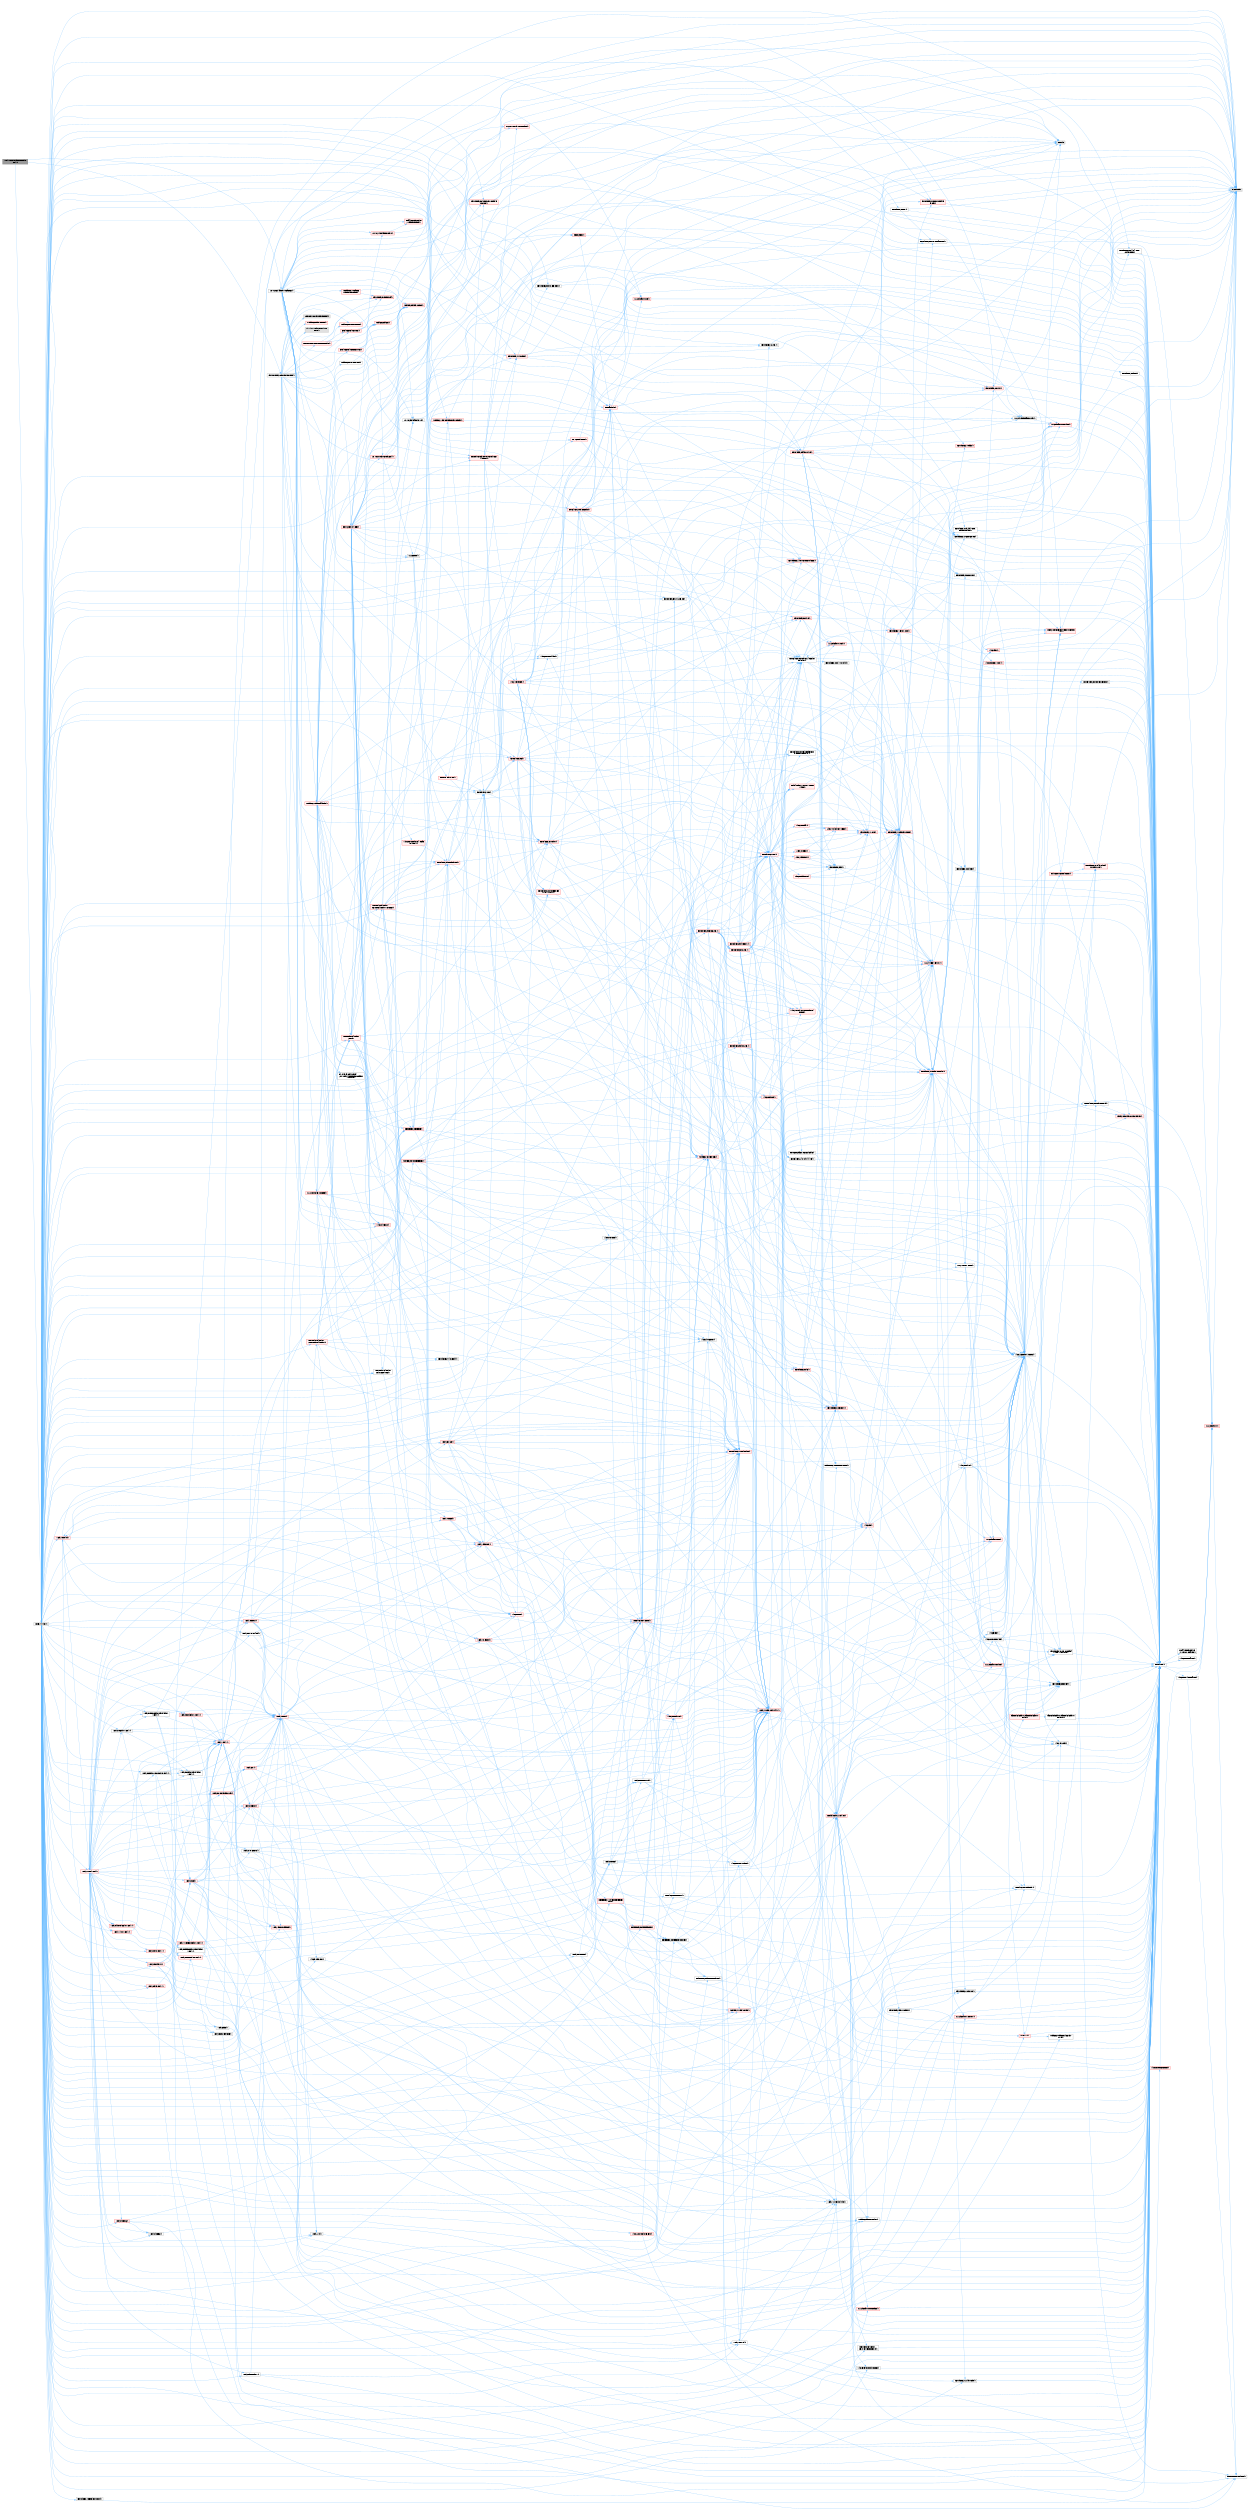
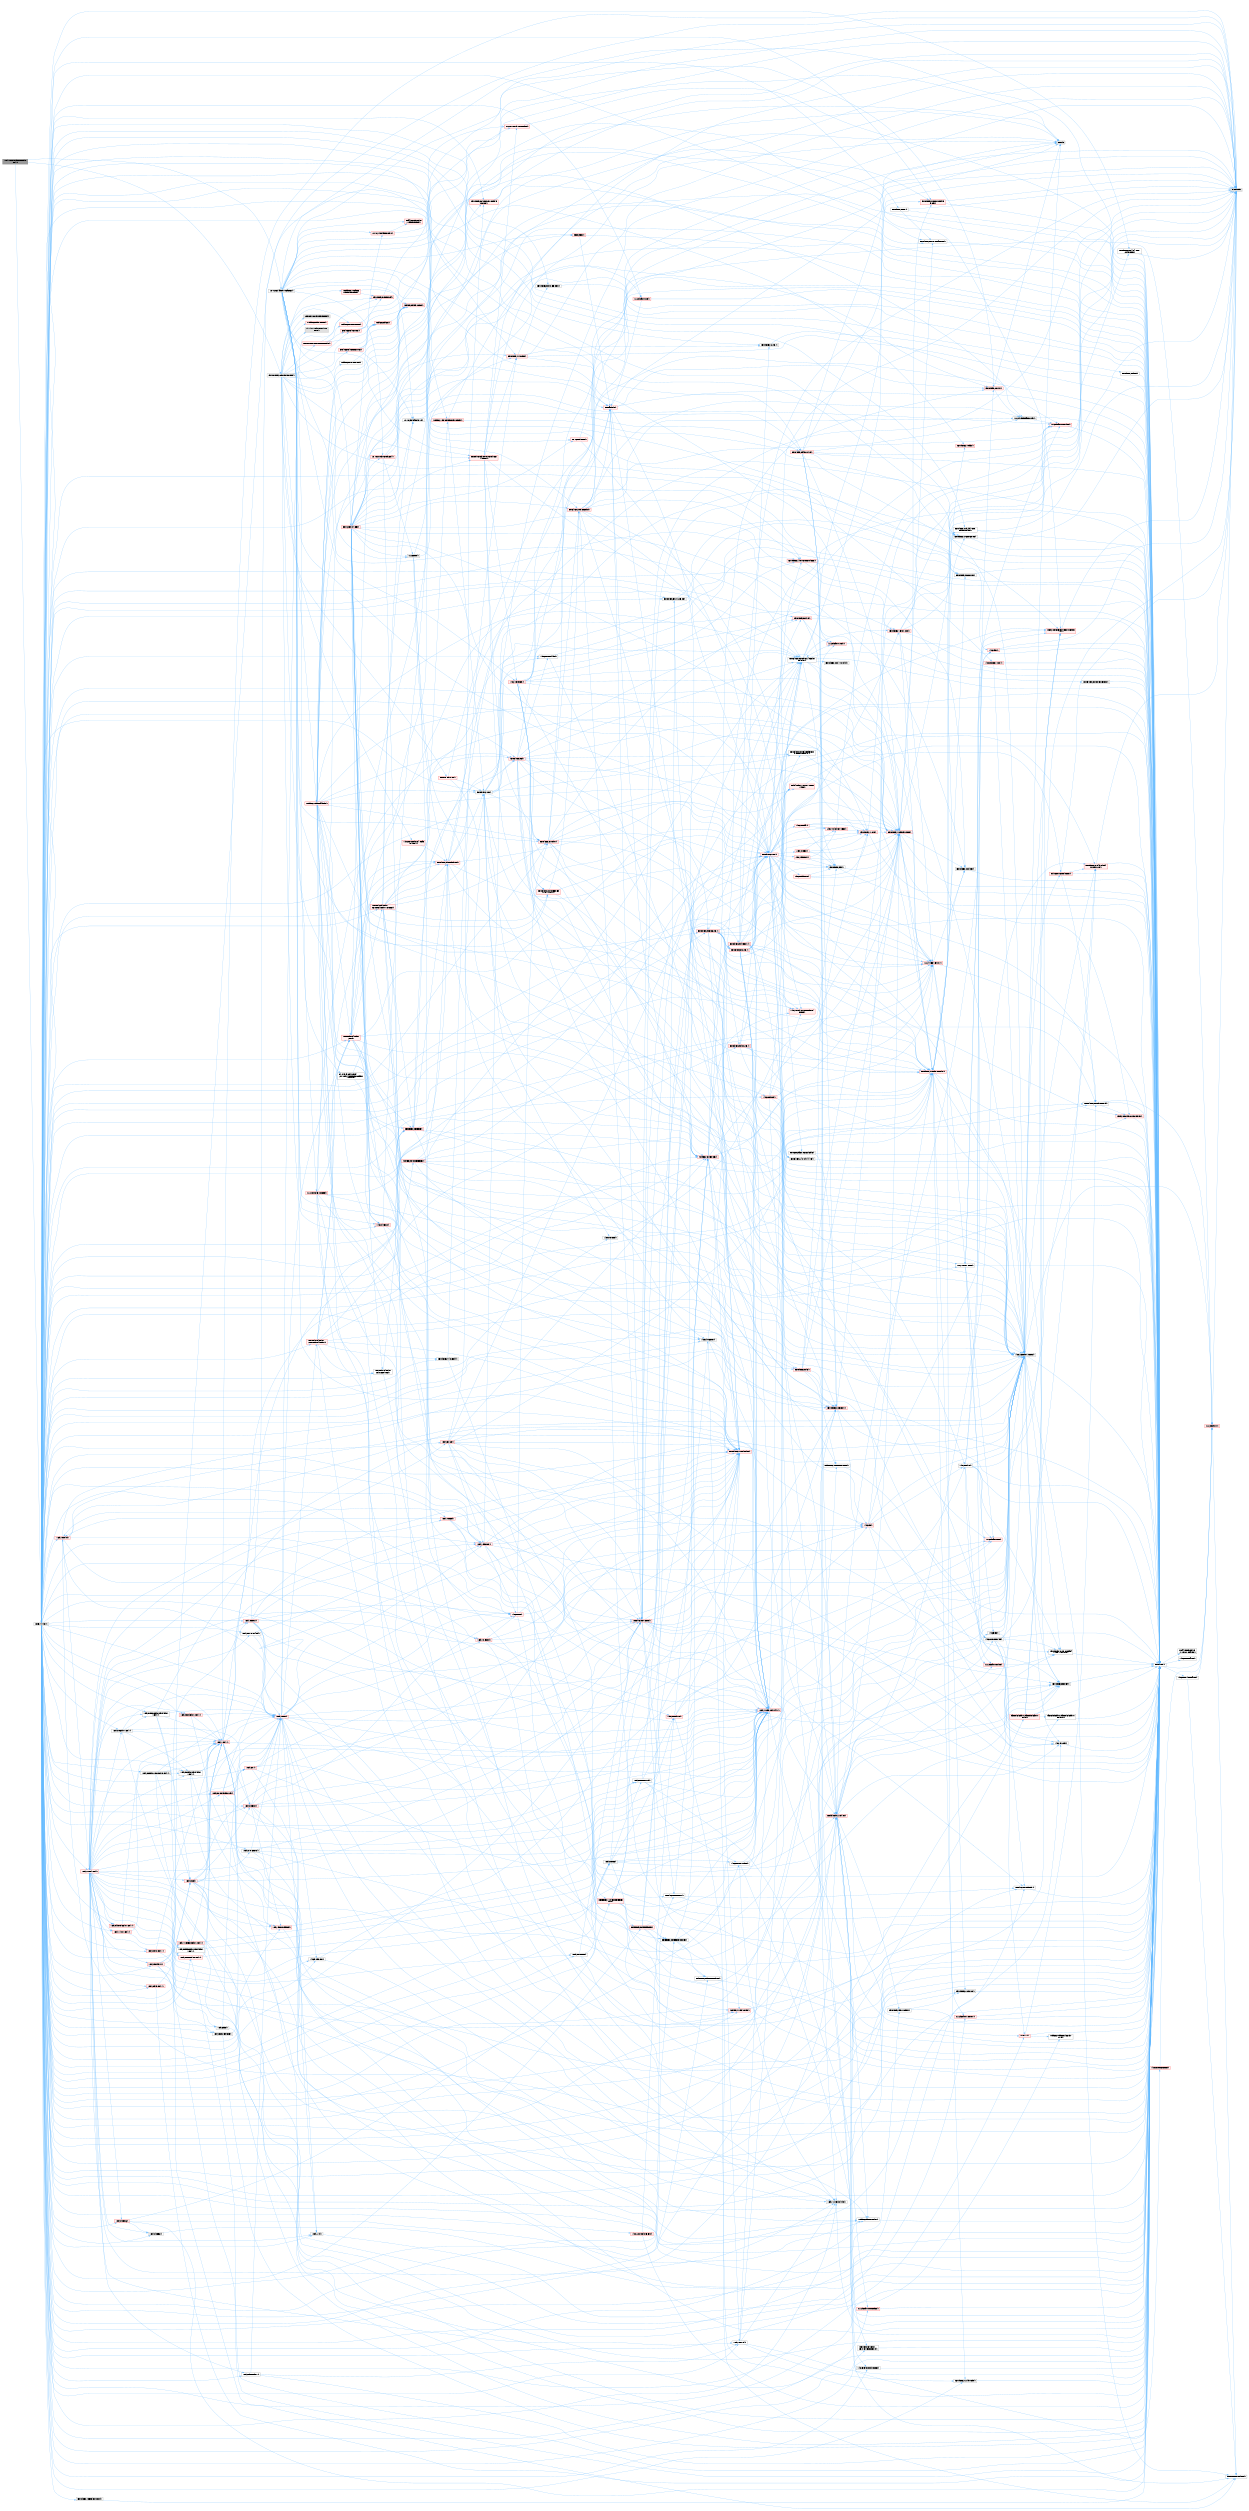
(628, 357) -> (629, 350)
(101, 1815) -> (179, 1967)
